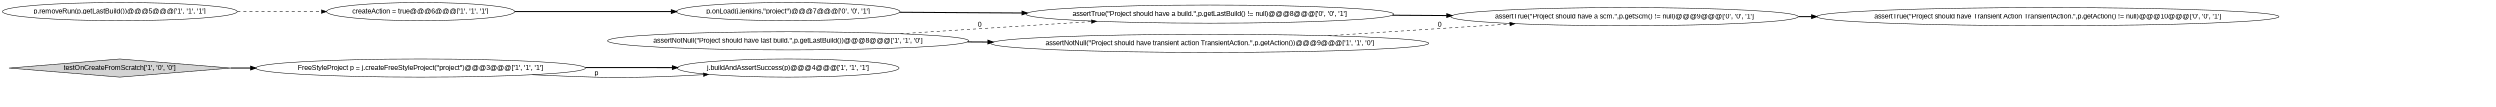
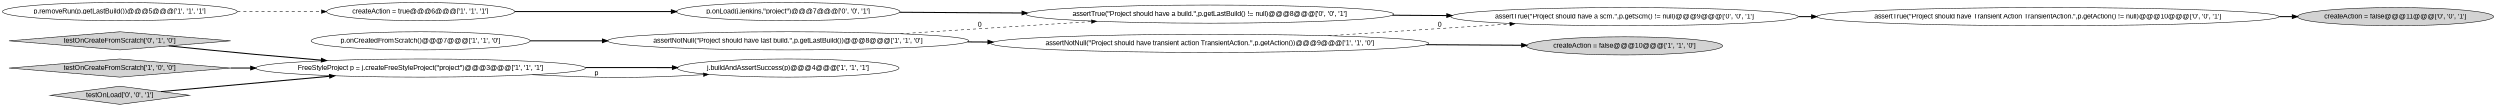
none -> (2396, 17)
none -> (120, 41)
none -> (421, 41)
none -> (1625, 46)
none -> (120, 95)
